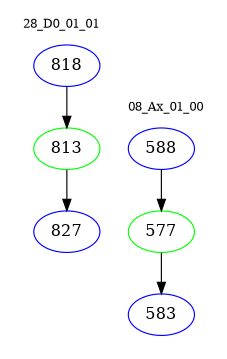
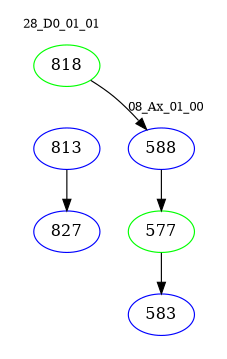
(67, 66) -> (67, 66)
(67, 102) -> (127, 108)
(67, 149) -> (67, 149)
